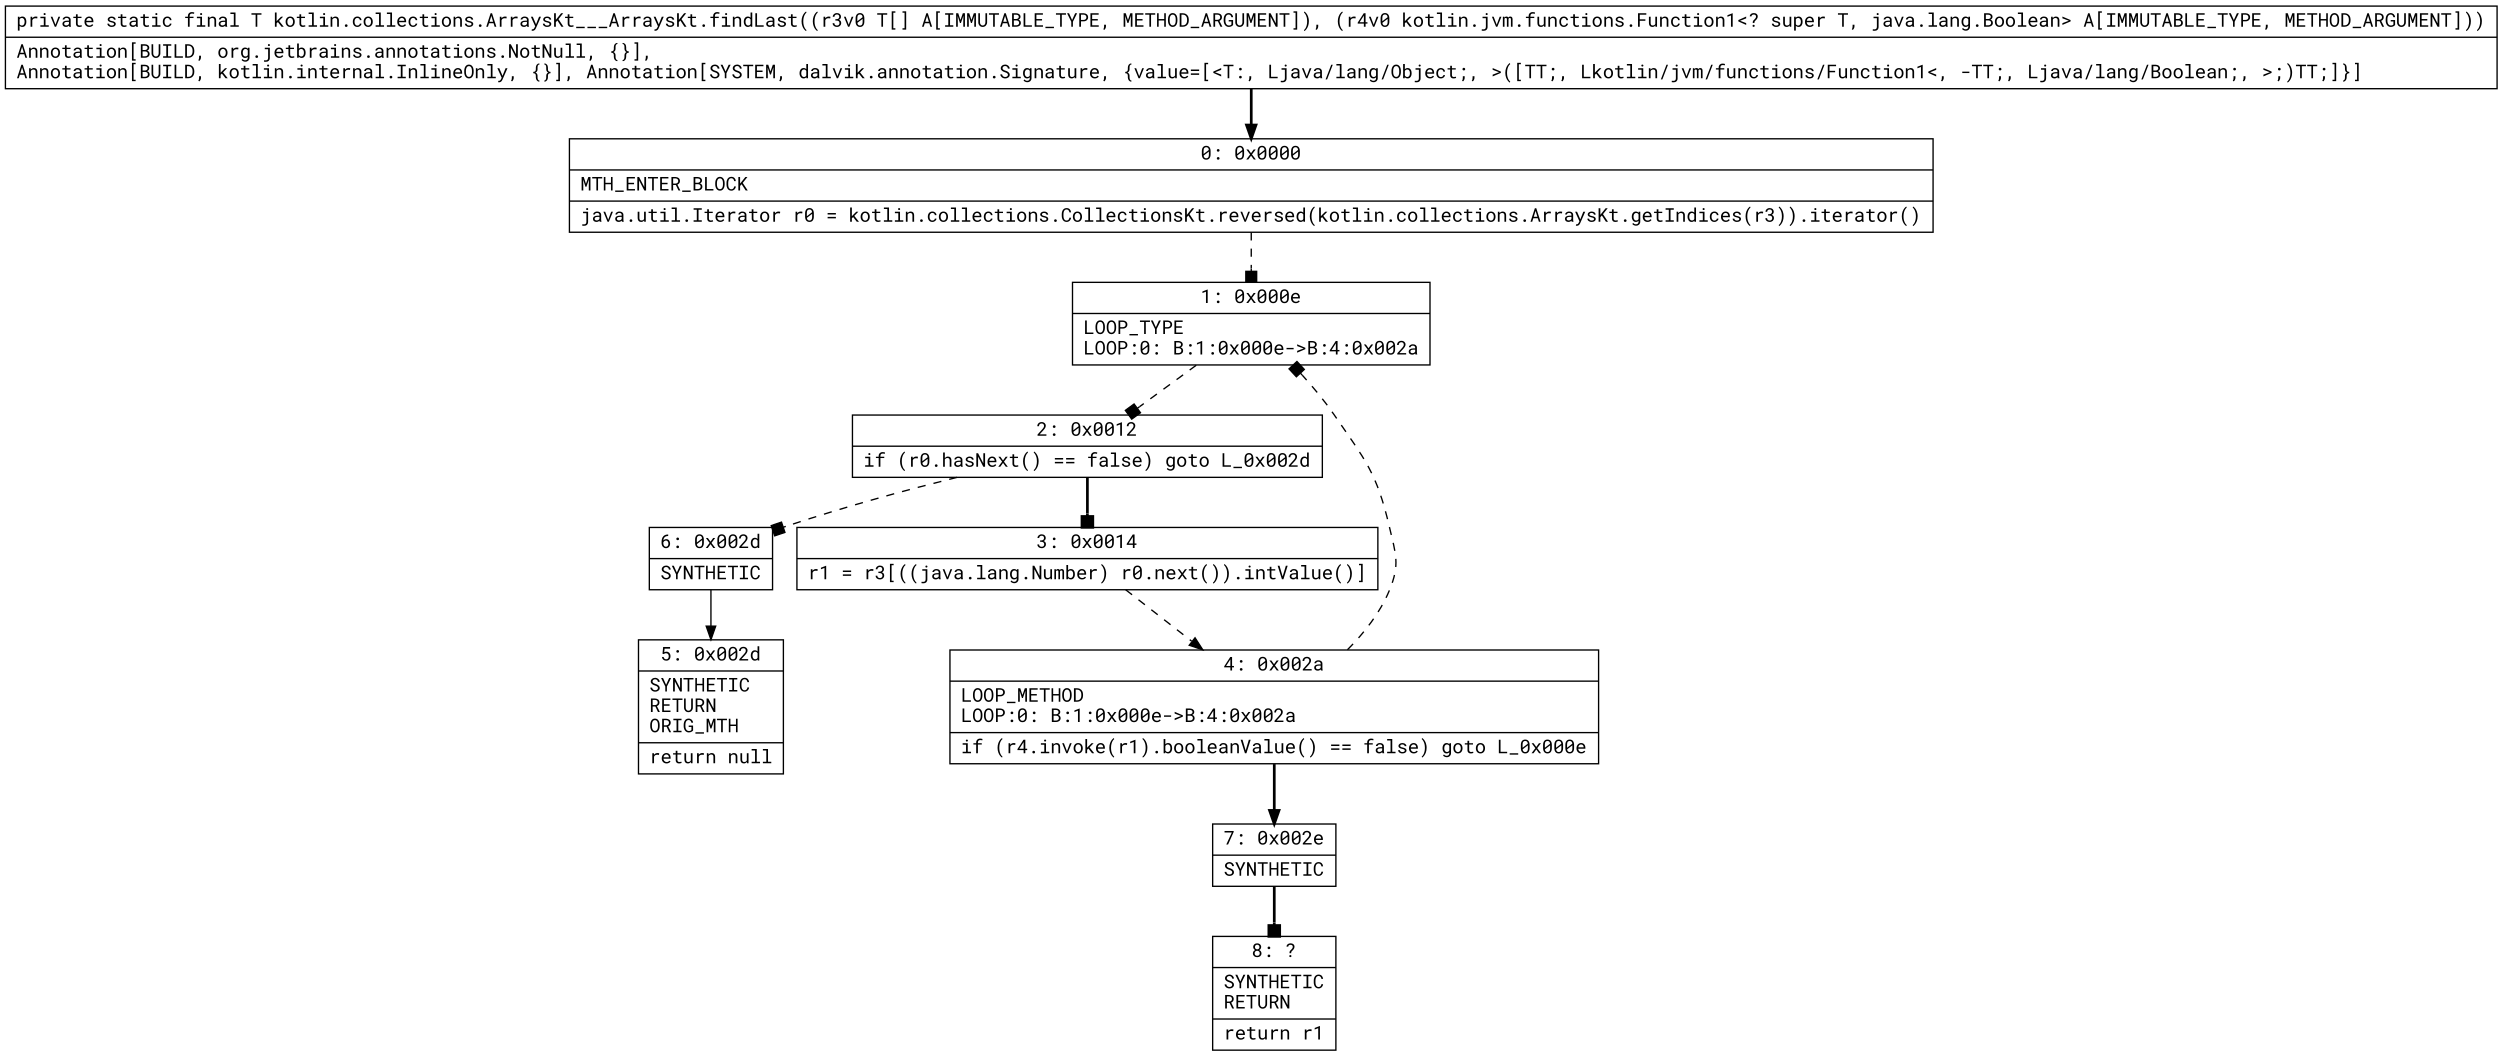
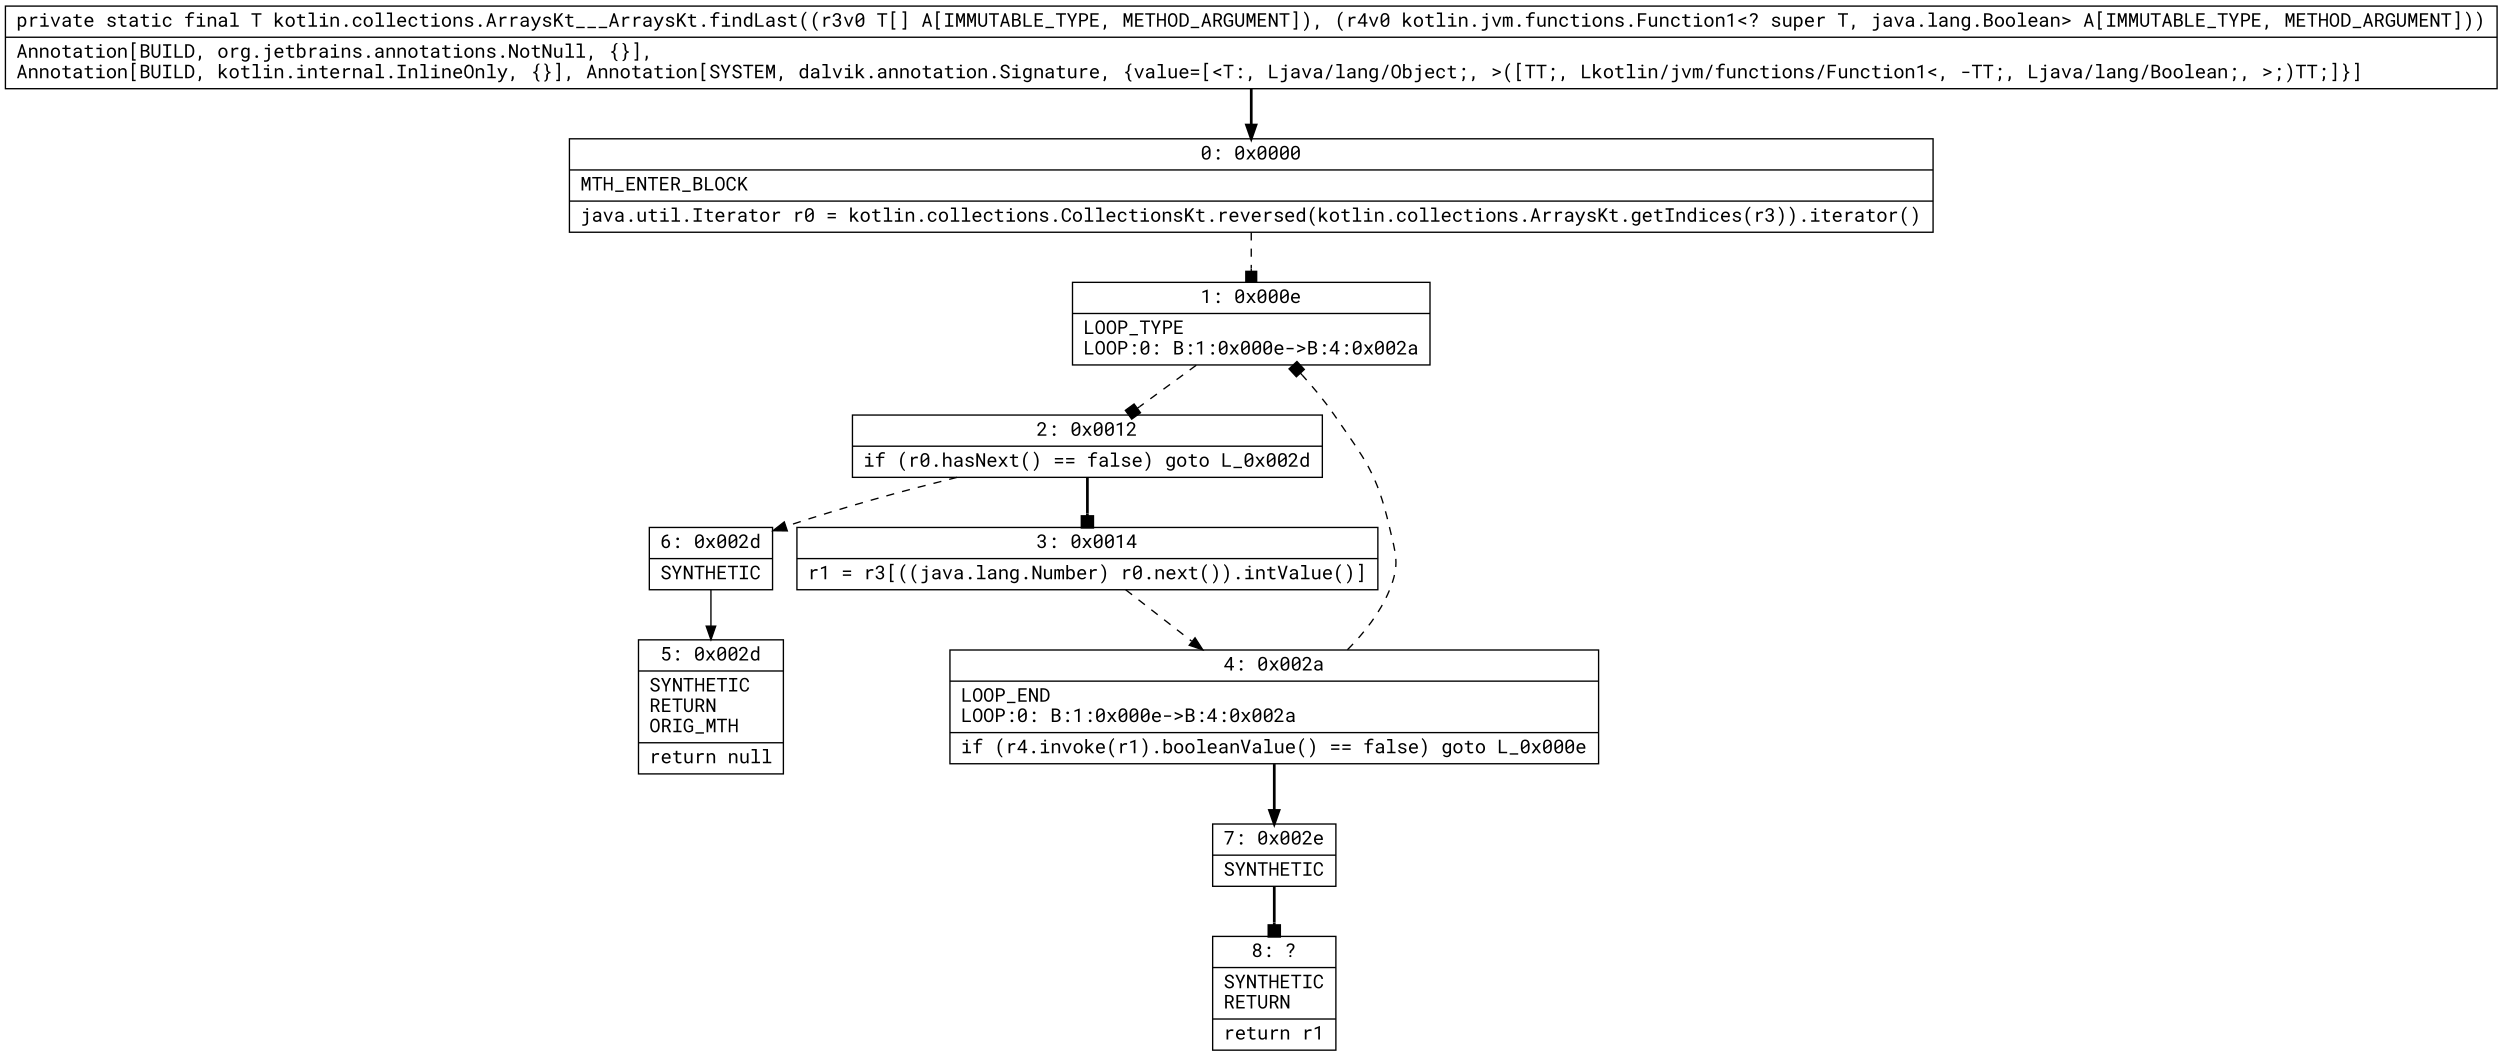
(871, 500) -> (871, 500)
(1022, 696) -> (1006, 696)
